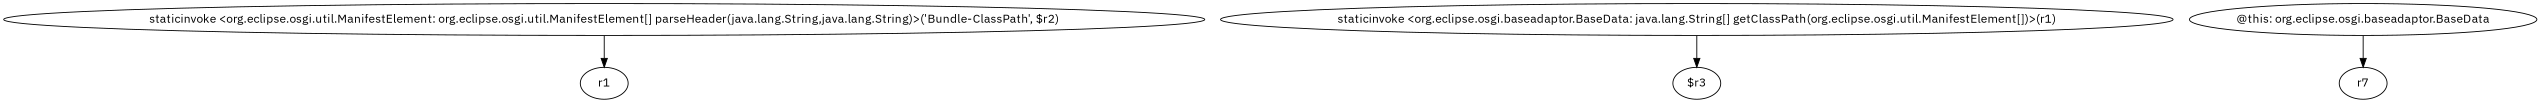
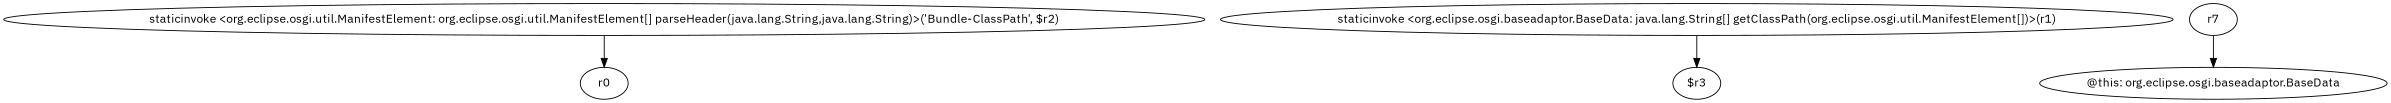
(2363, 47) -> (2213, 47)
(604, 83) -> (604, 83)
